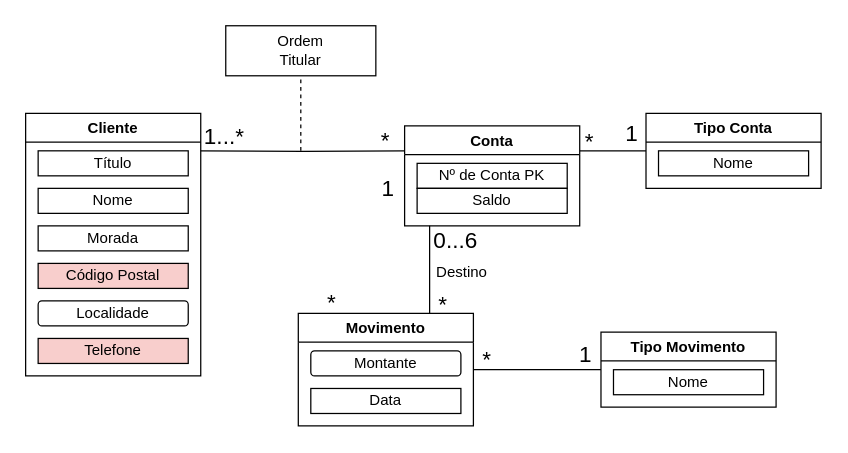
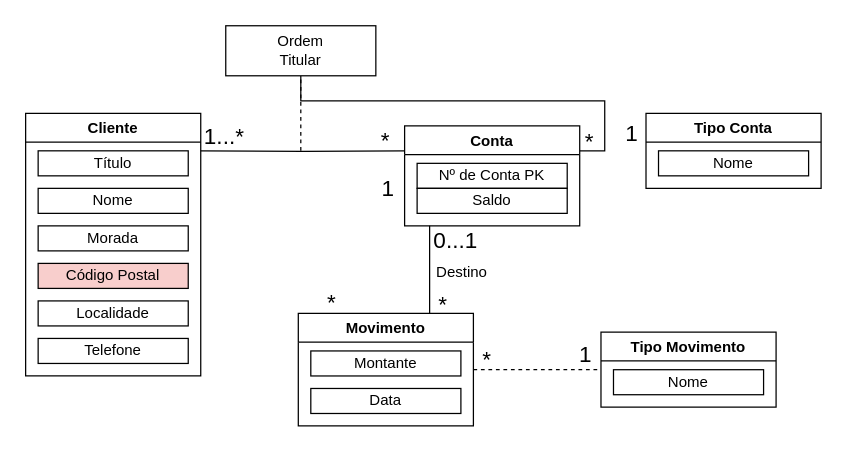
(623, 151) -> (479, 101)
(456, 241) -> (456, 241)
(113, 313) -> (113, 313)
(113, 351) -> (113, 351)
(386, 363) -> (386, 363)
(536, 369) -> (536, 369)
